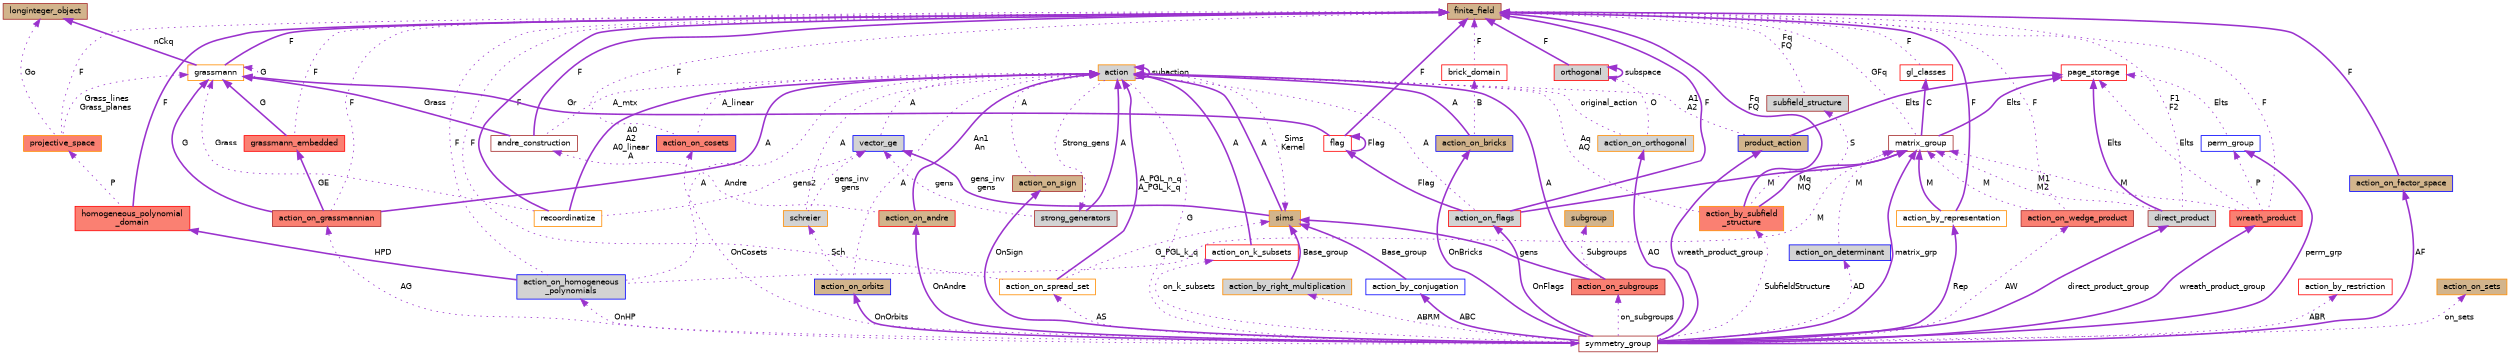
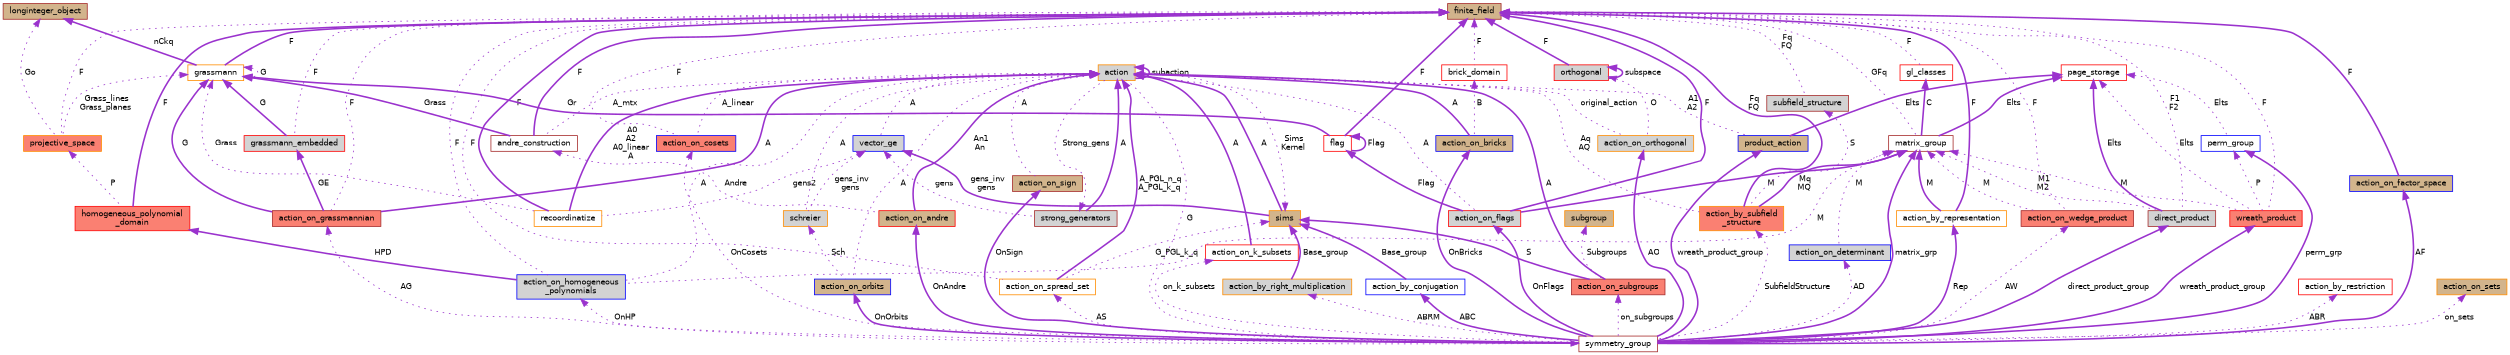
(294, 143) -> (294, 143)
(1528, 253) -> (1528, 253)
